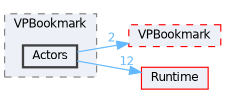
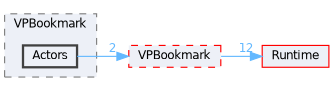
(105, 66) -> (236, 56)
